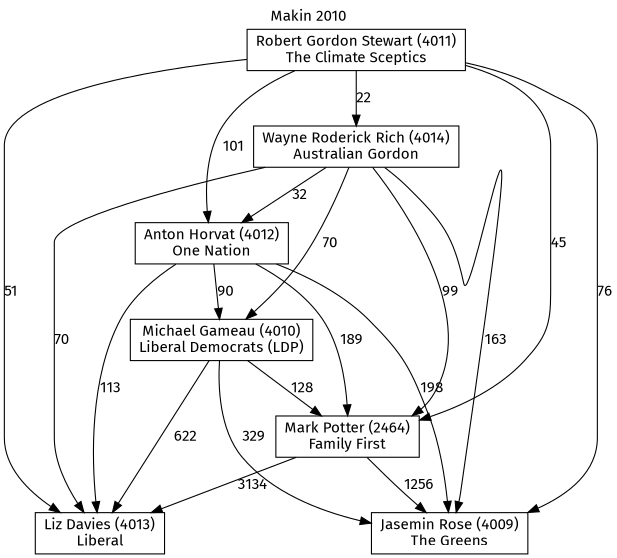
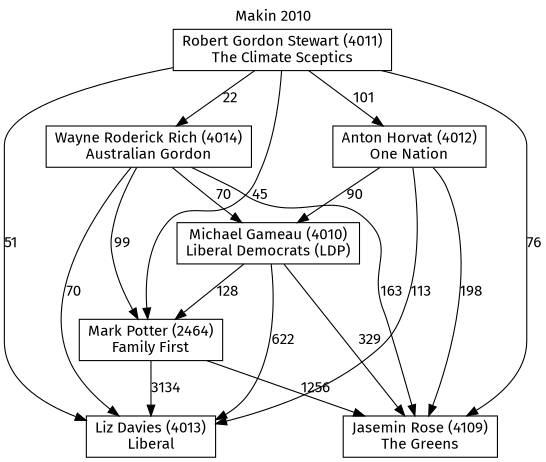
(289, 192) -> none
(323, 320) -> none
(450, 533) -> (420, 437)
